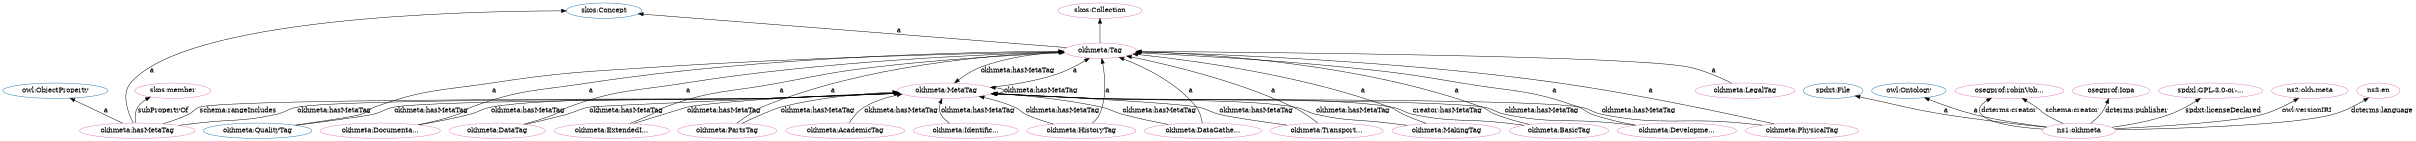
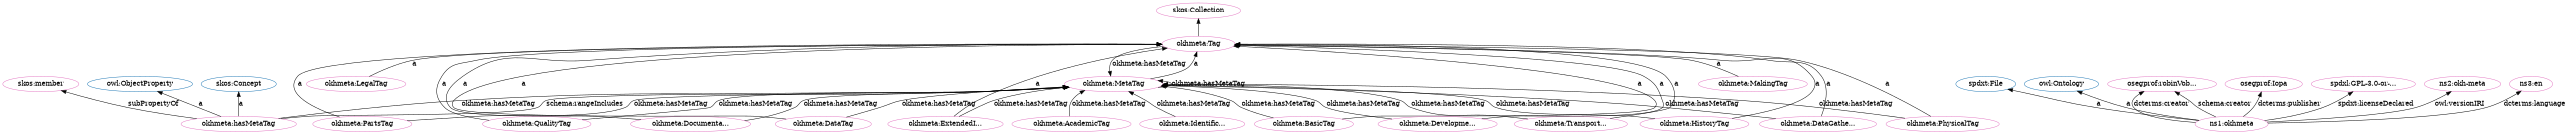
(855, 31) -> none
(1265, 104) -> none
(1447, 111) -> (1279, 104)
(258, 131) -> (537, 124)
